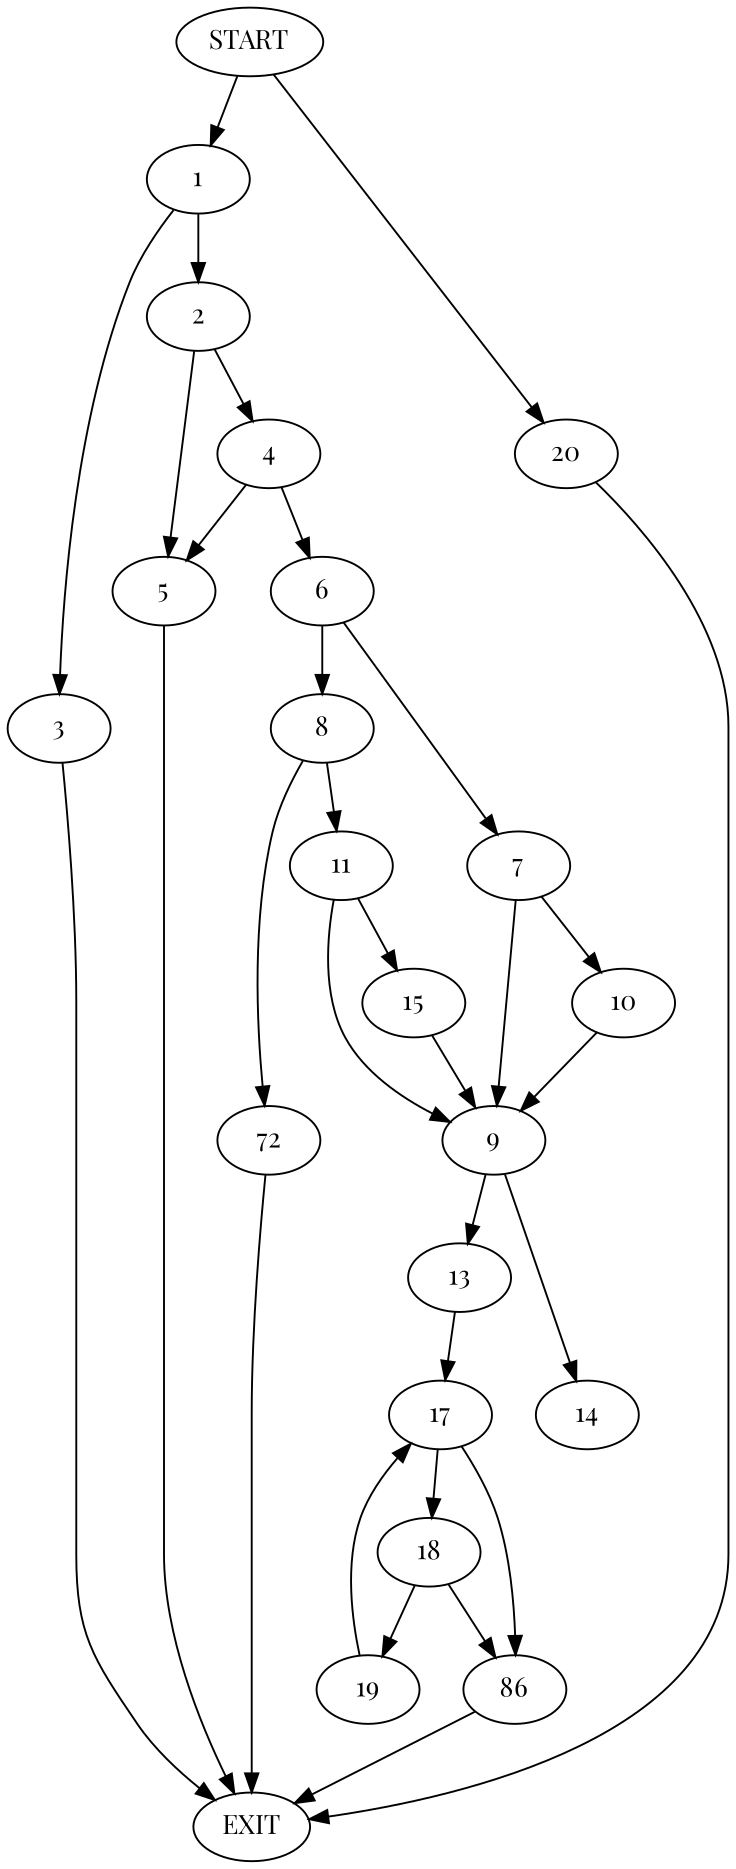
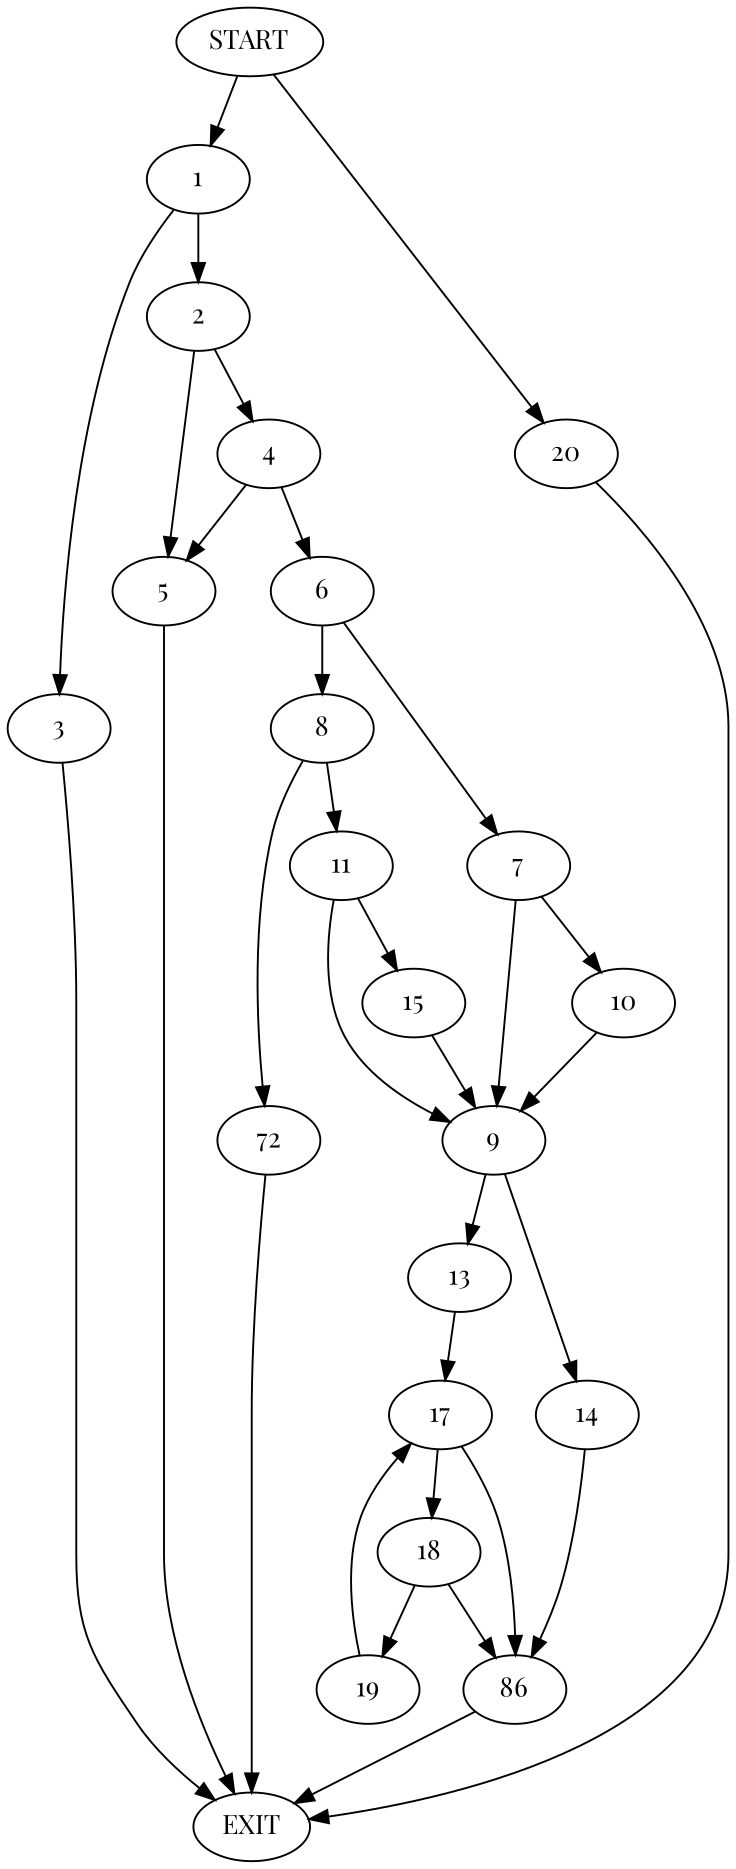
none -> (571, 1546)
